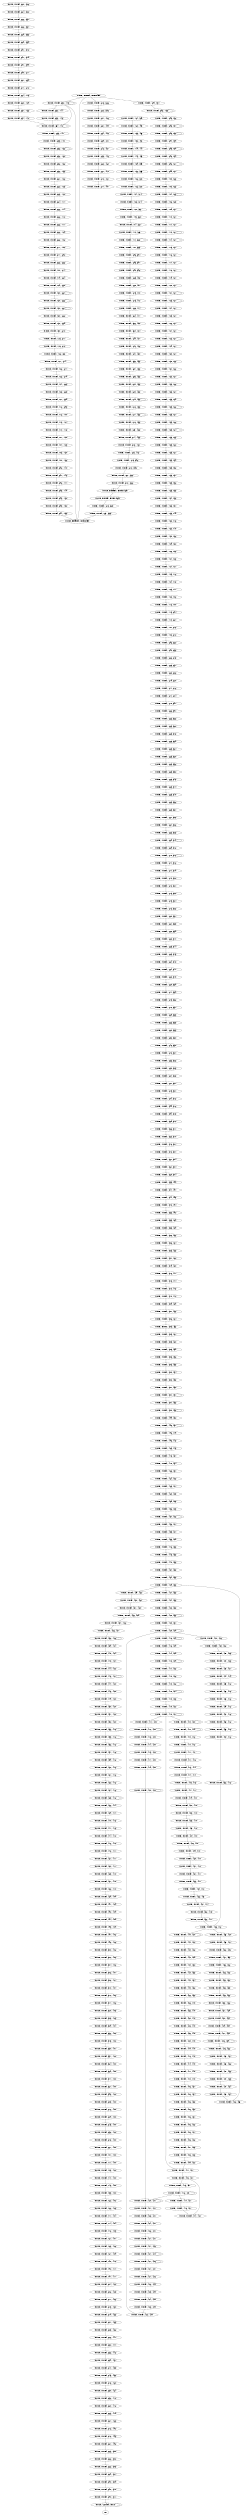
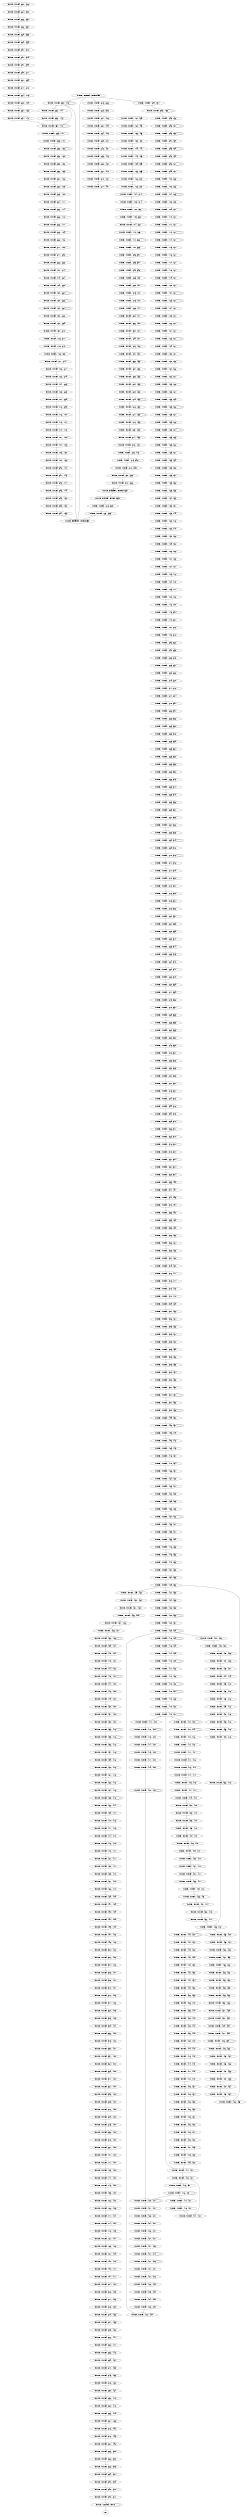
(166, 1327) -> (166, 1327)
